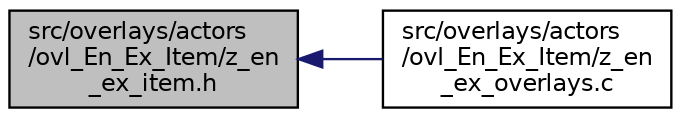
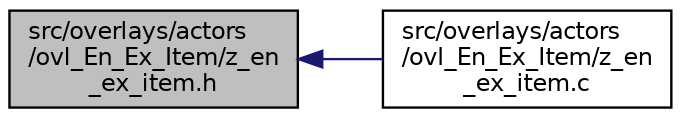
(527, 59) -> (527, 59)
